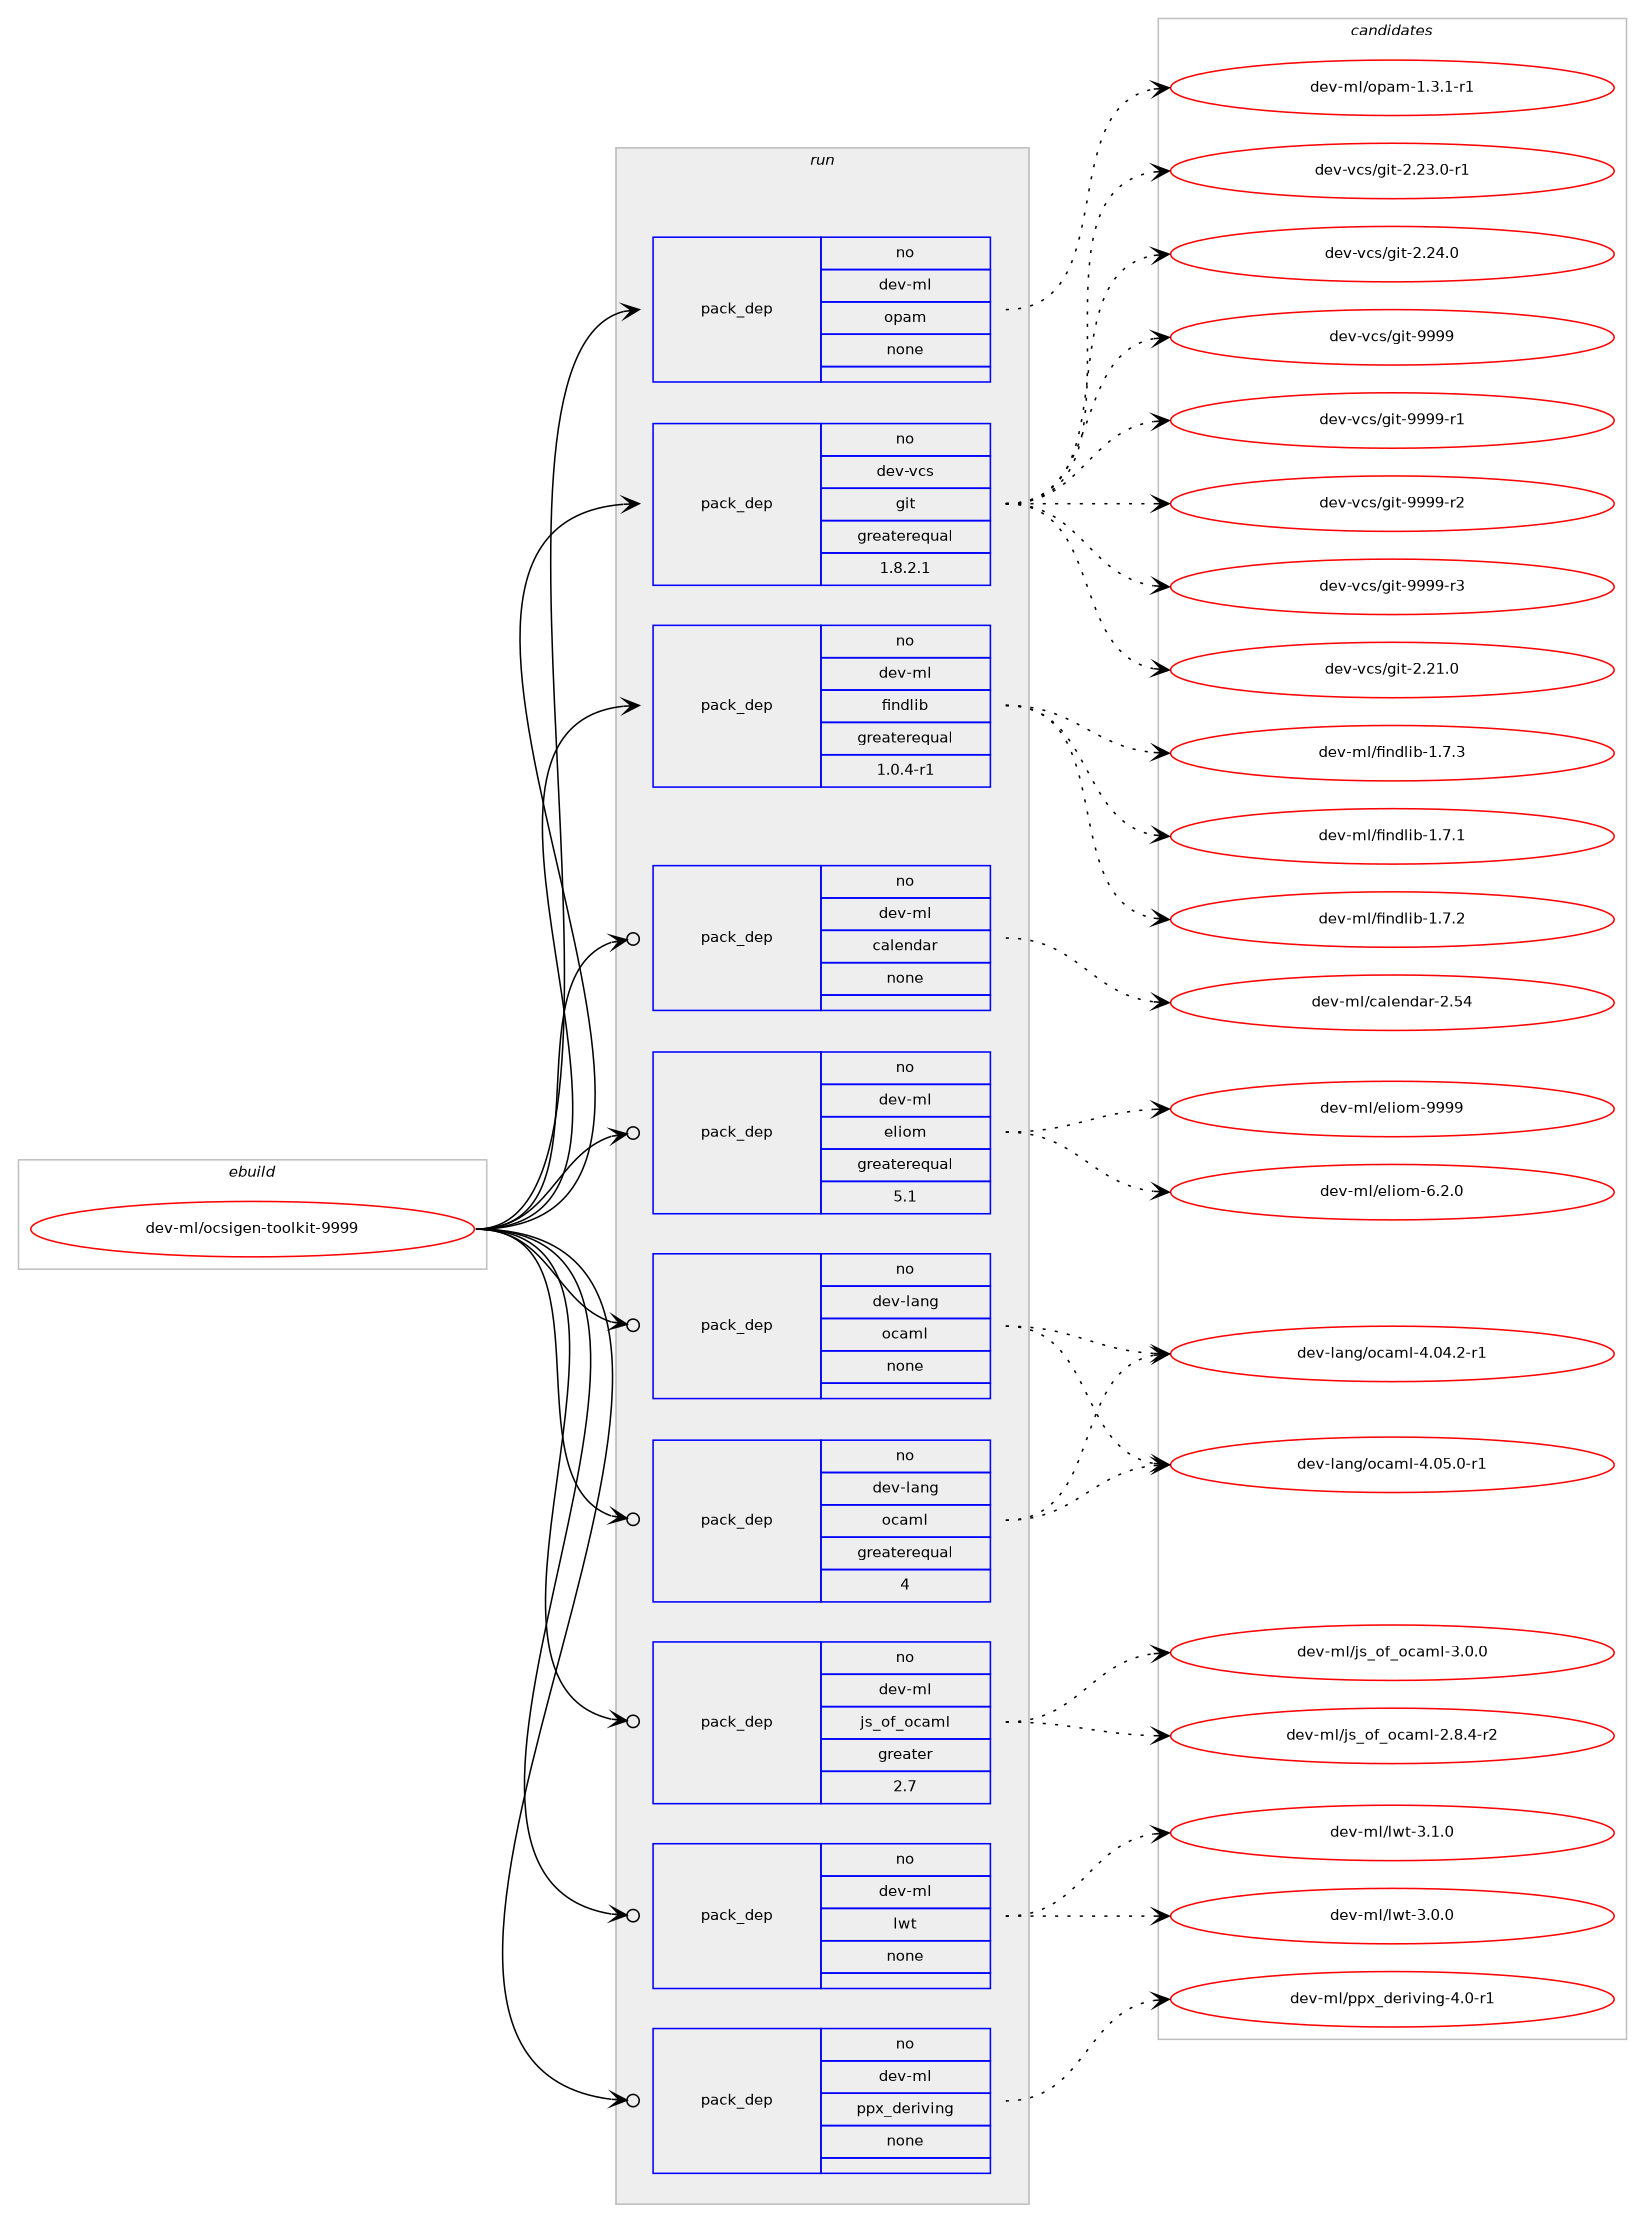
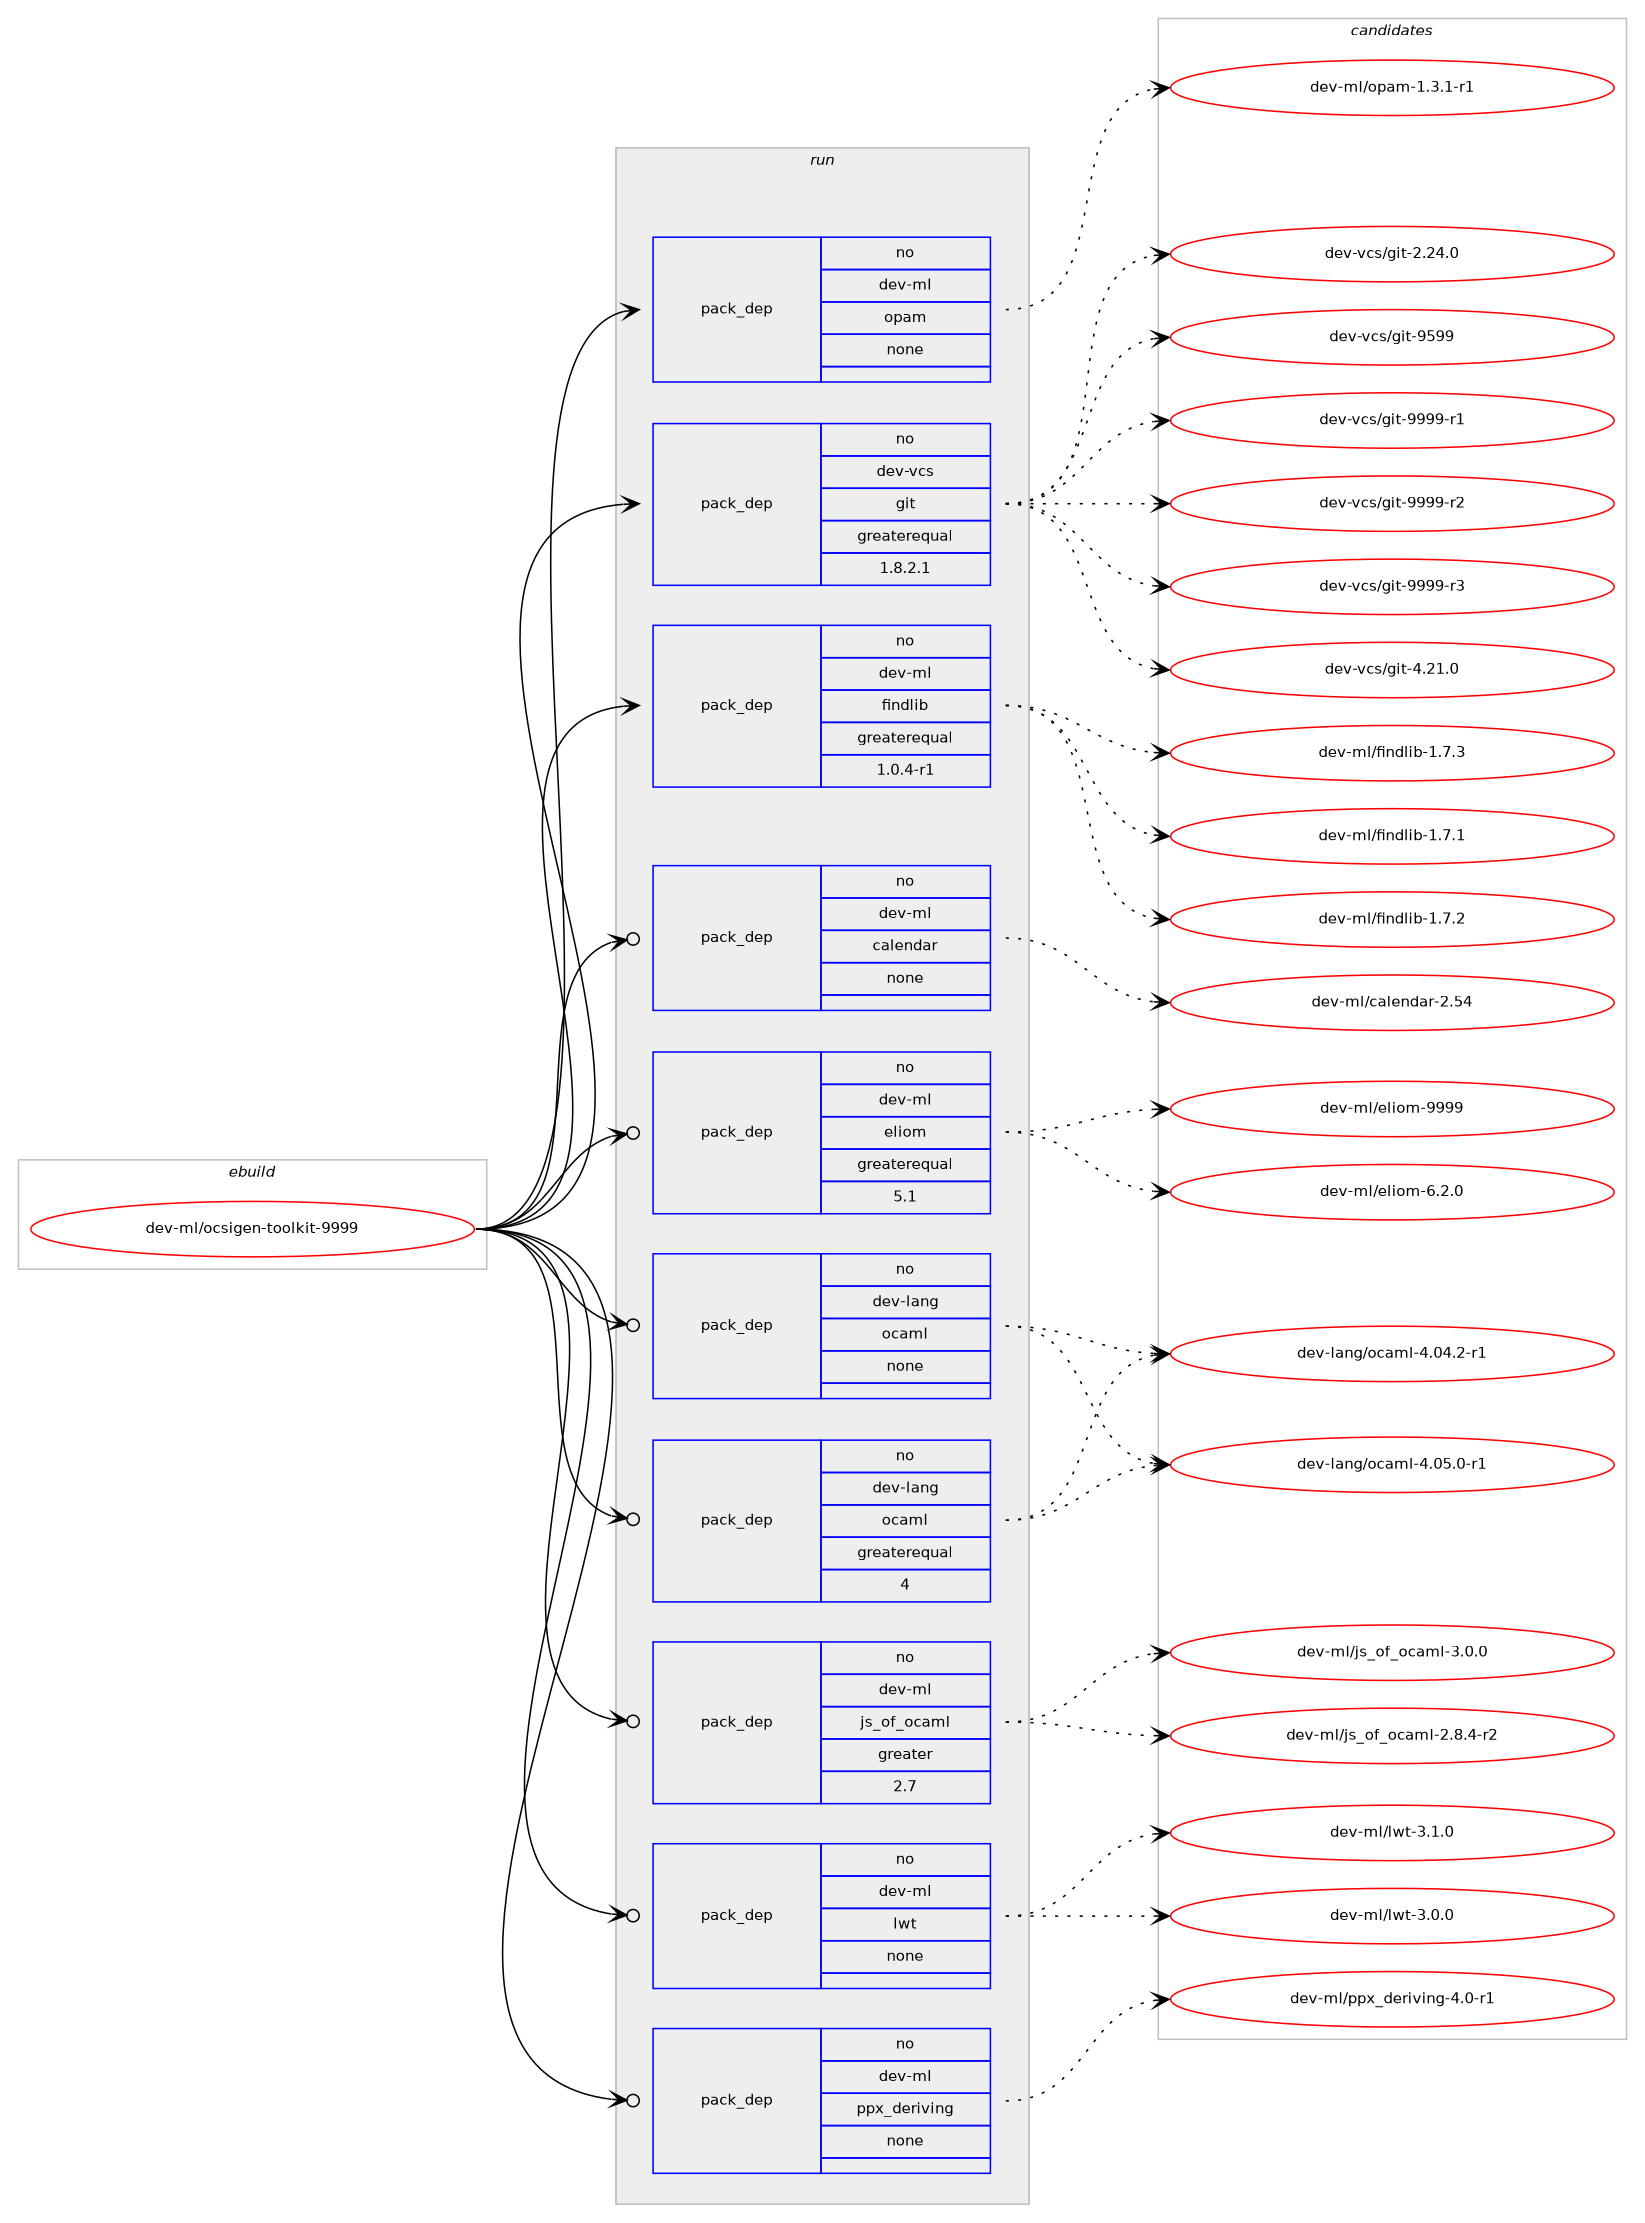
(1392, 171) -> none
(1392, 337) -> (1392, 337)
(1392, 670) -> (1392, 670)
